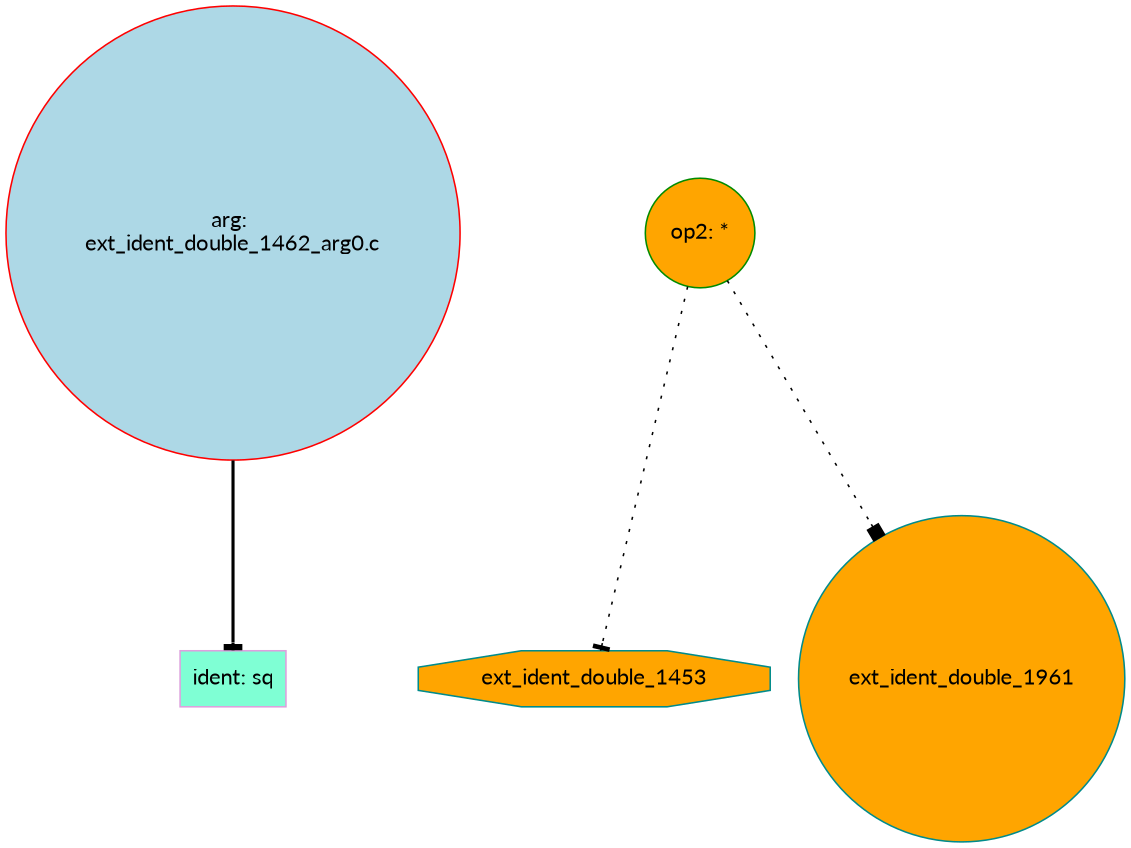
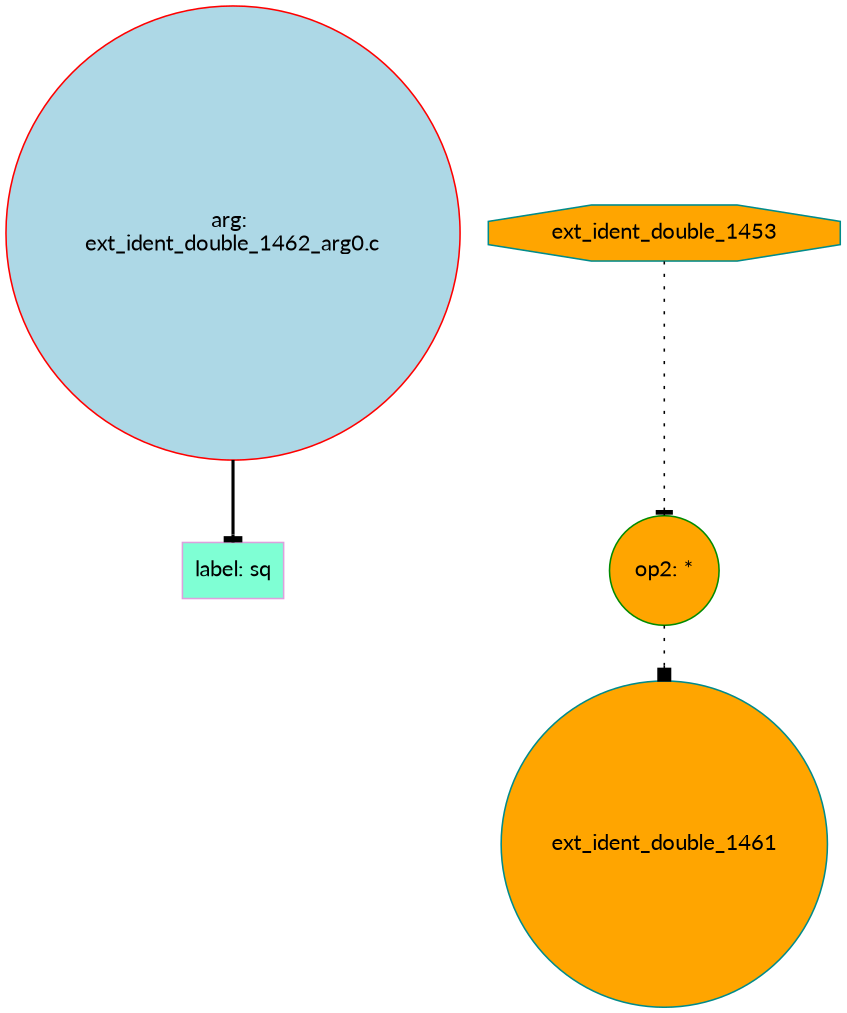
(645, 465) -> (664, 384)
(233, 679) -> (233, 570)
(962, 679) -> (664, 844)
